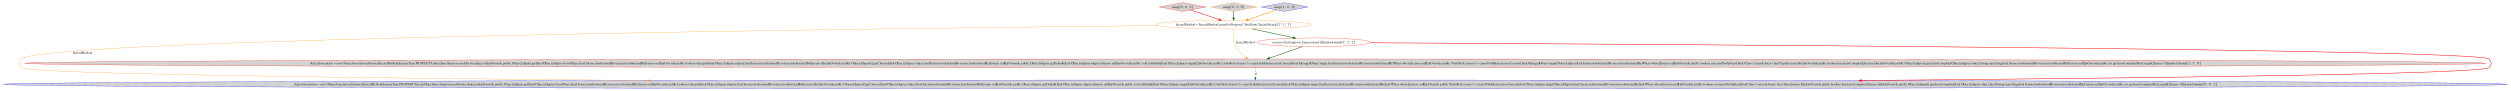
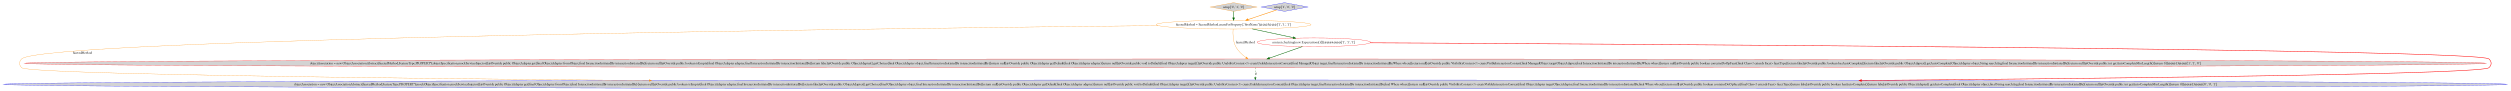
(1183, 7) -> none
